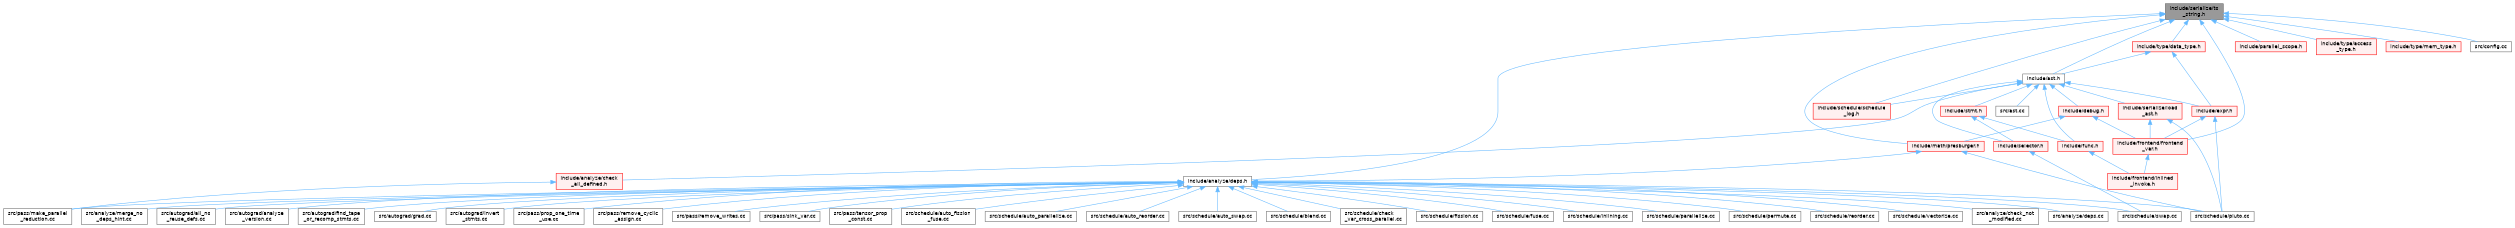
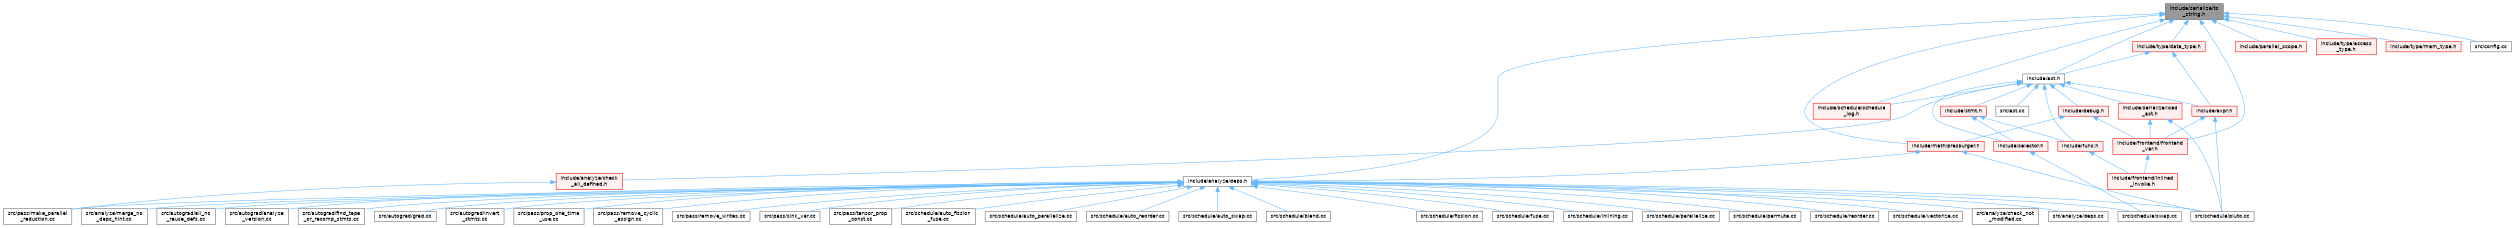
(1373, 217) -> none
